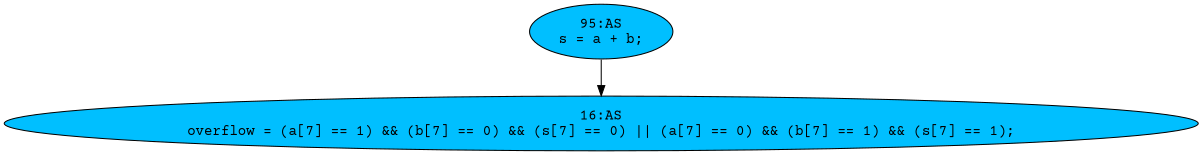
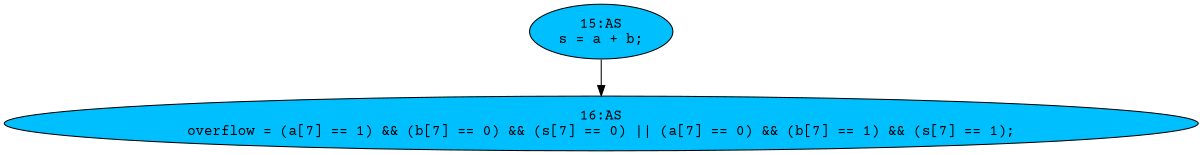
(601, 32) -> (601, 32)
